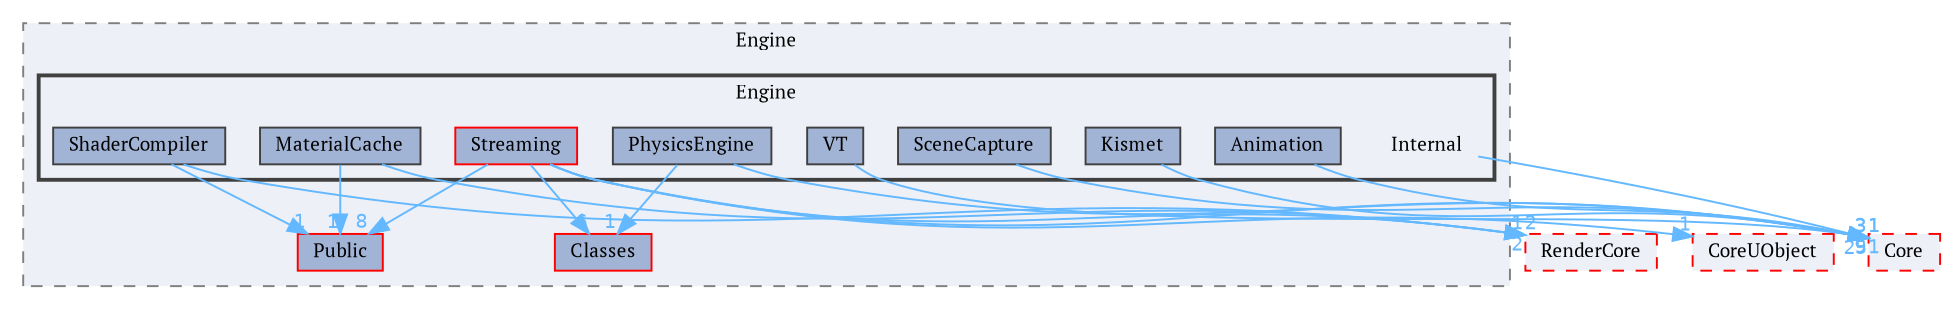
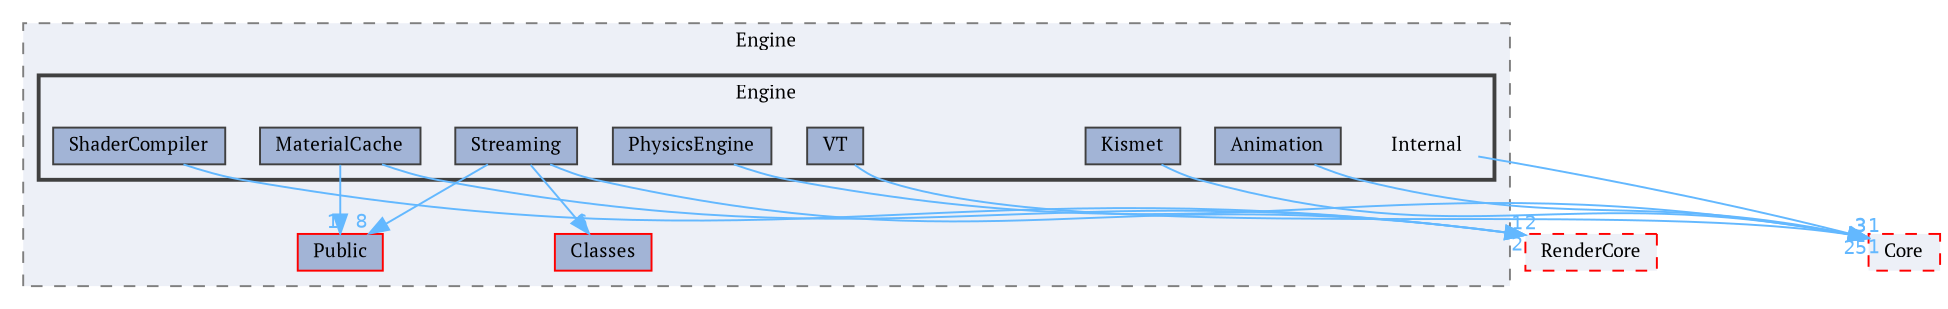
(516, 146) -> (516, 146)
(974, 146) -> none
(654, 192) -> none
(231, 194) -> none
(1197, 217) -> none
(1763, 252) -> none
